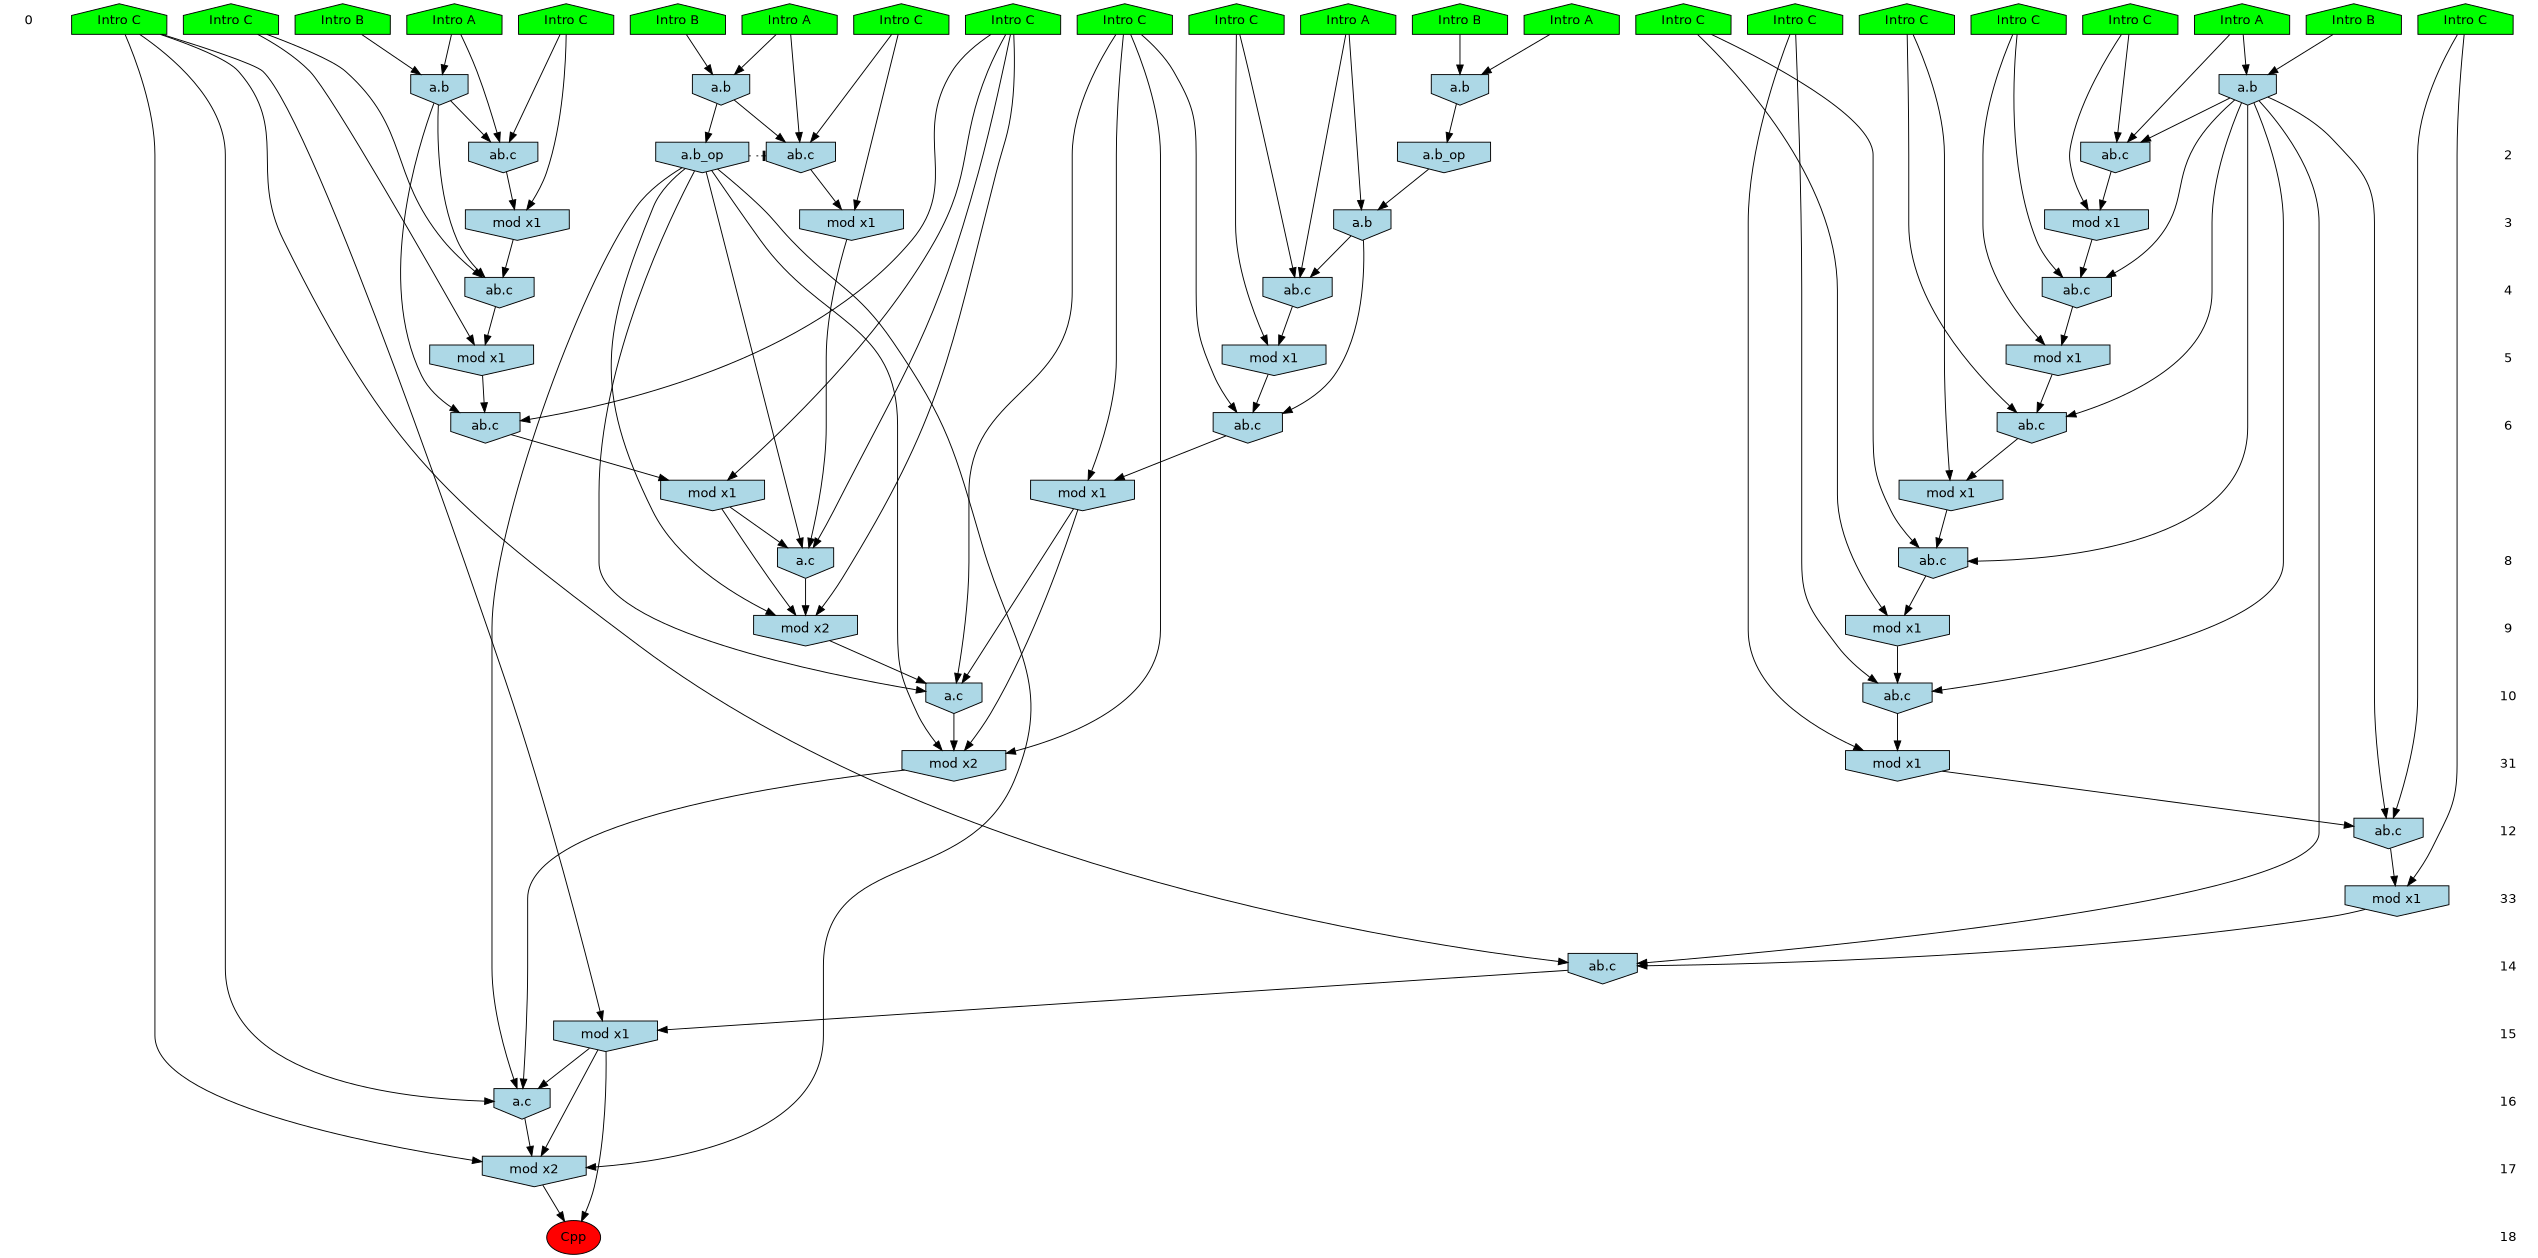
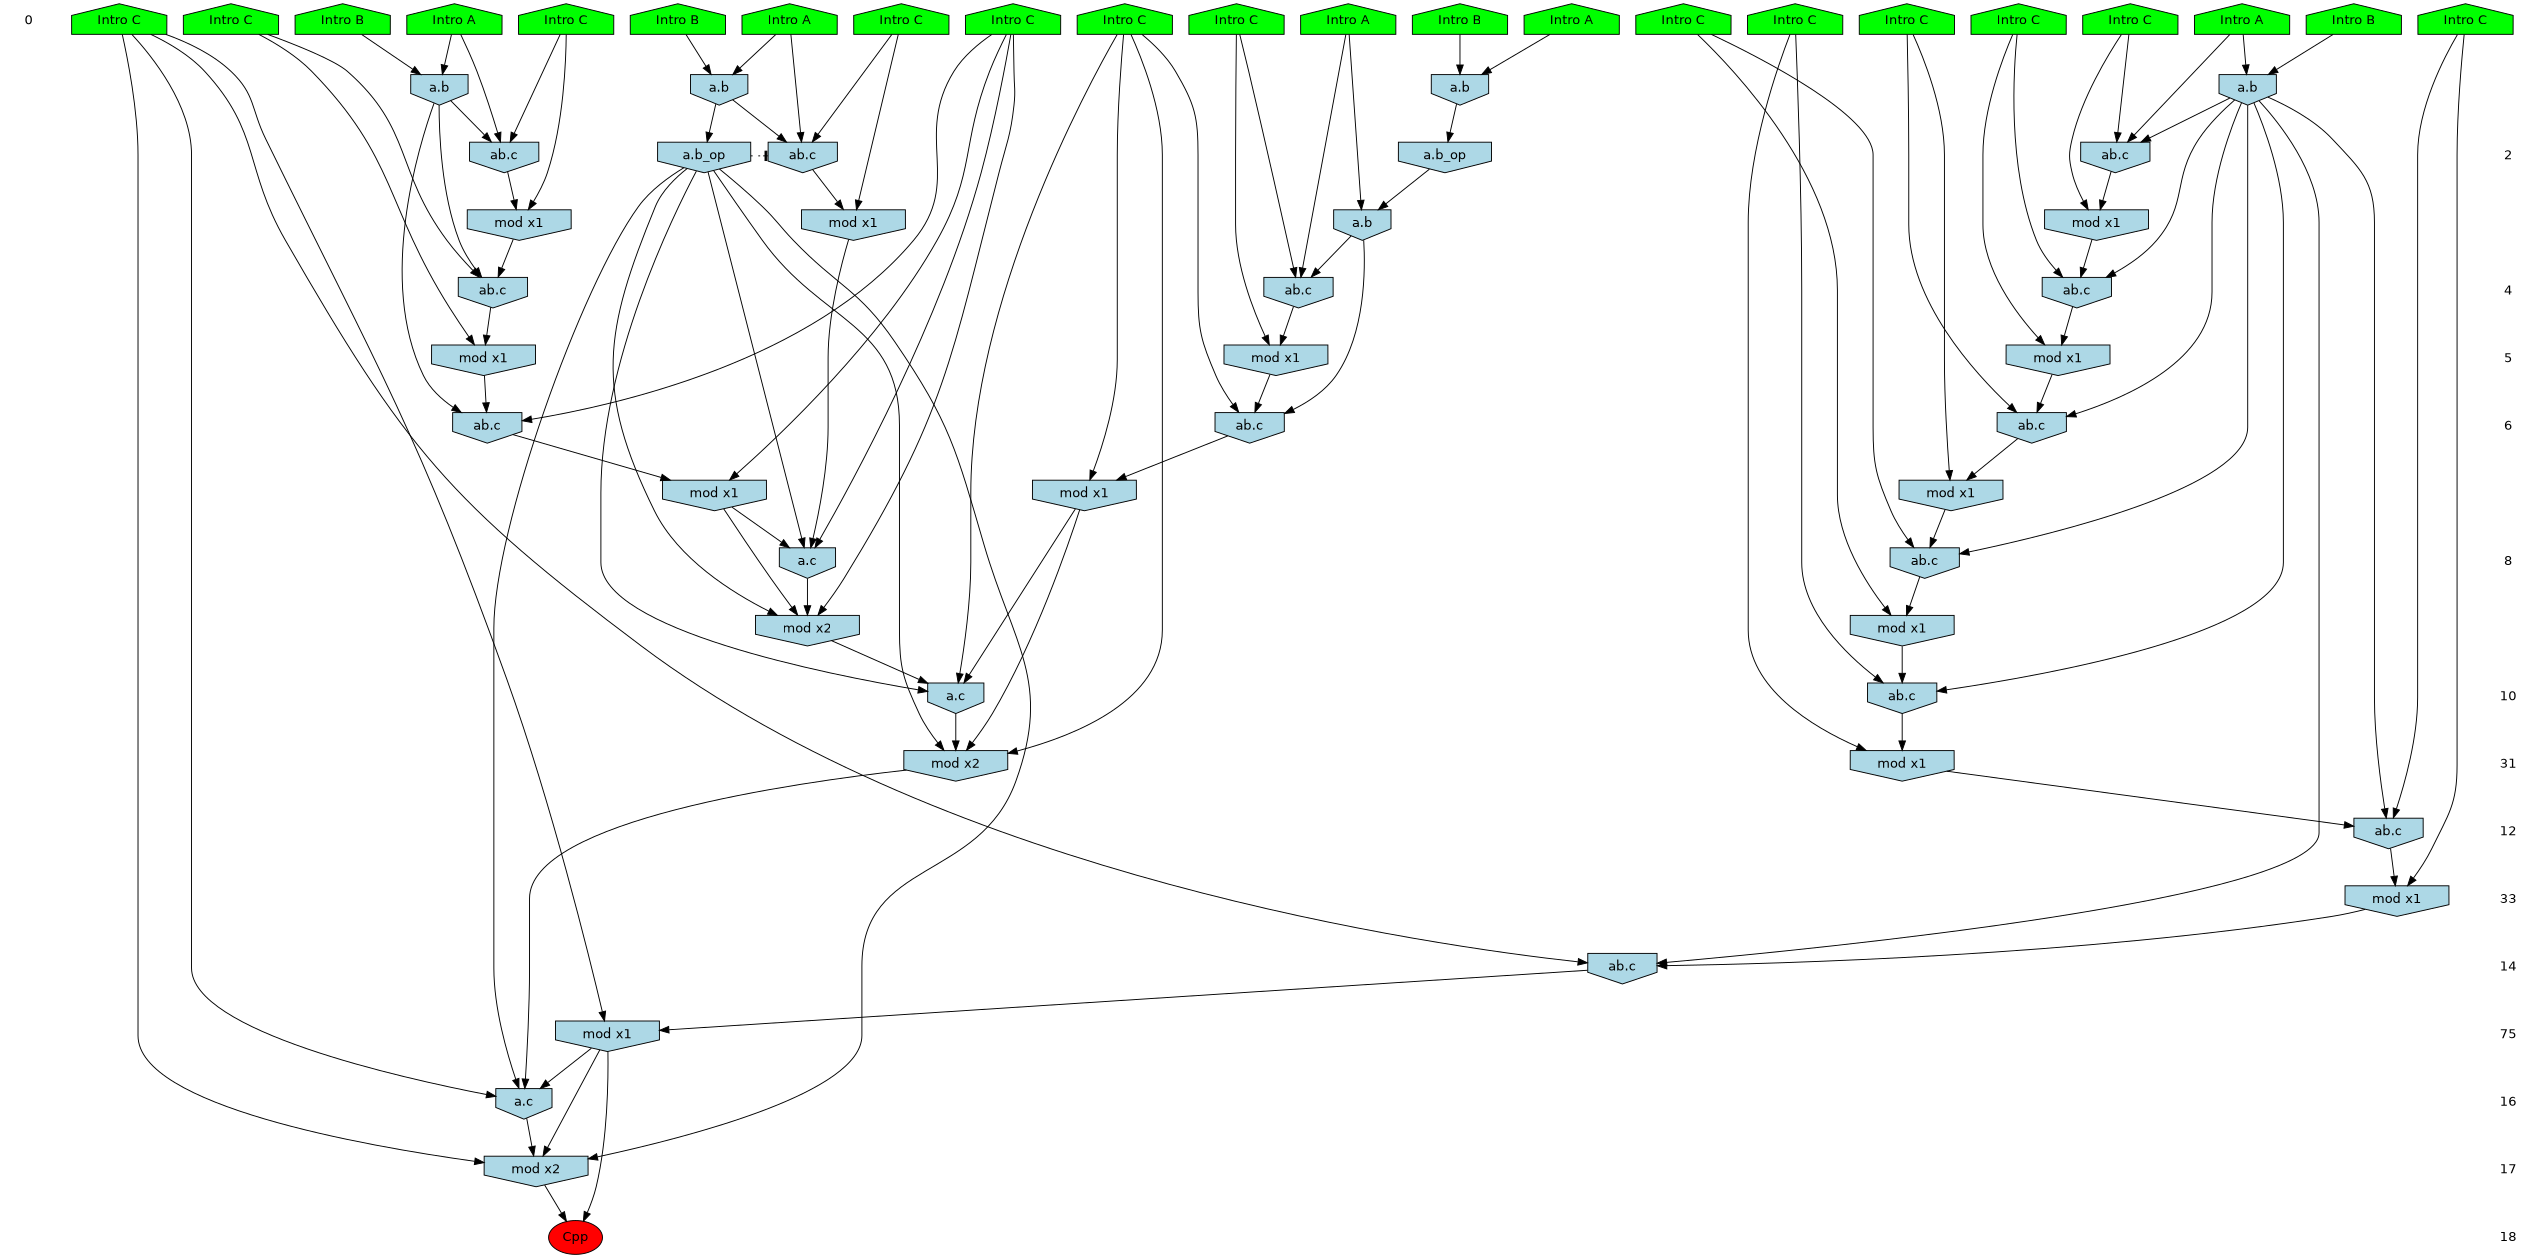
(2509, 223) -> none
(2509, 629) -> none
(2509, 1035) -> (2509, 1035)
